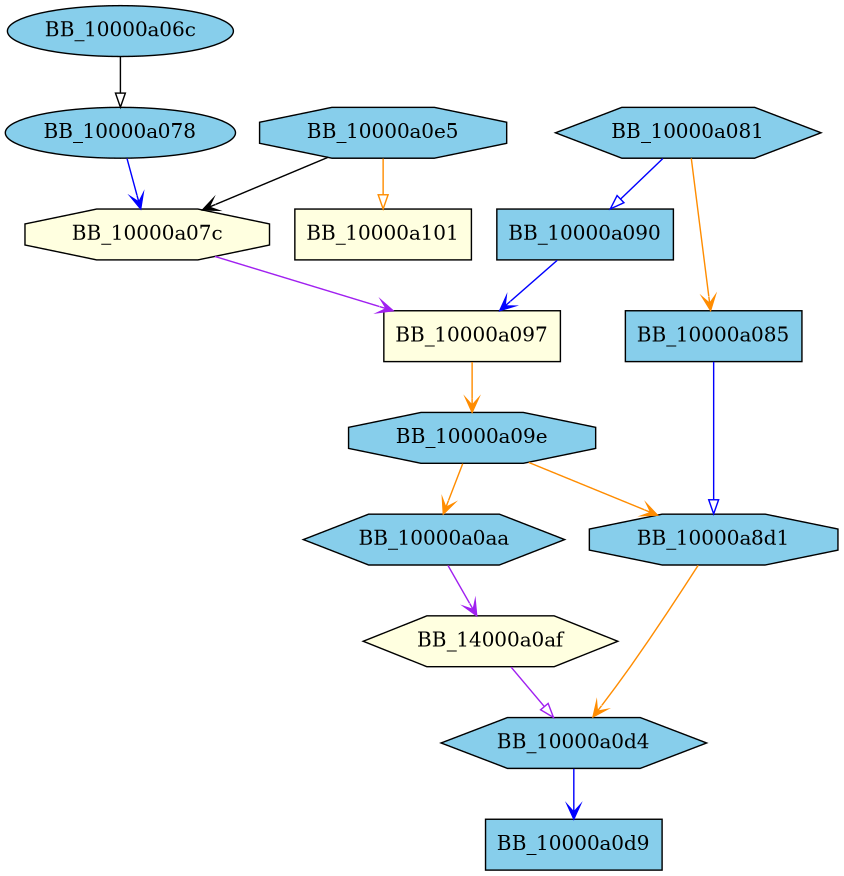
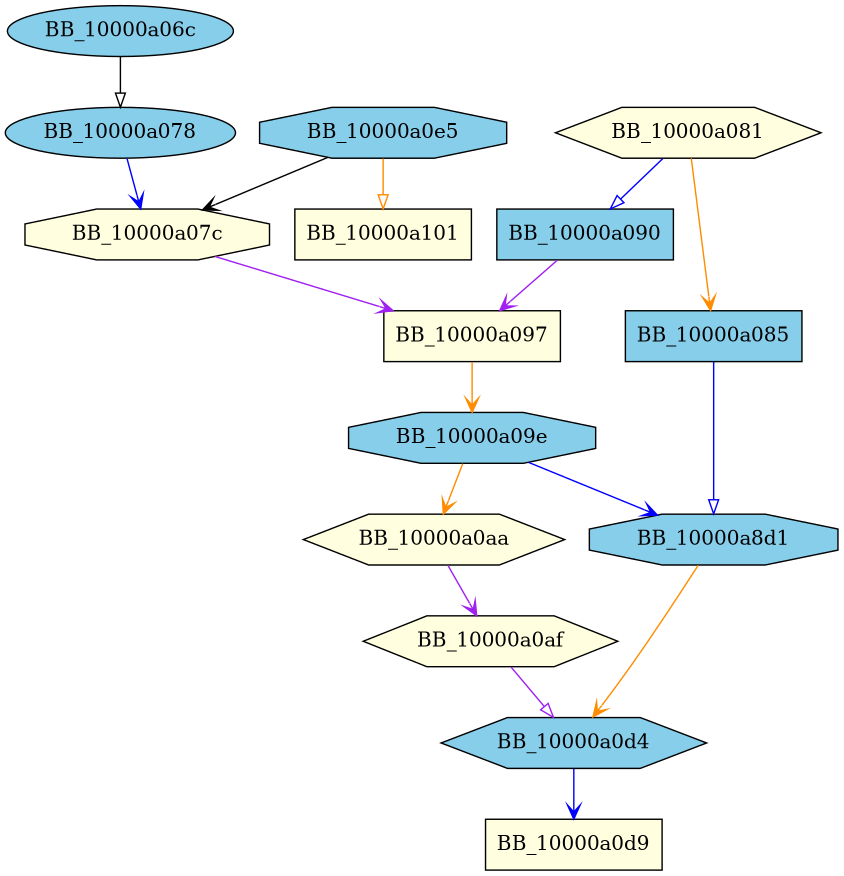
(688, 133) -> (688, 133)
(534, 281) -> (534, 281)
(587, 486) -> (587, 486)
(434, 540) -> (434, 540)
(490, 641) -> (490, 641)
(574, 845) -> (574, 845)
